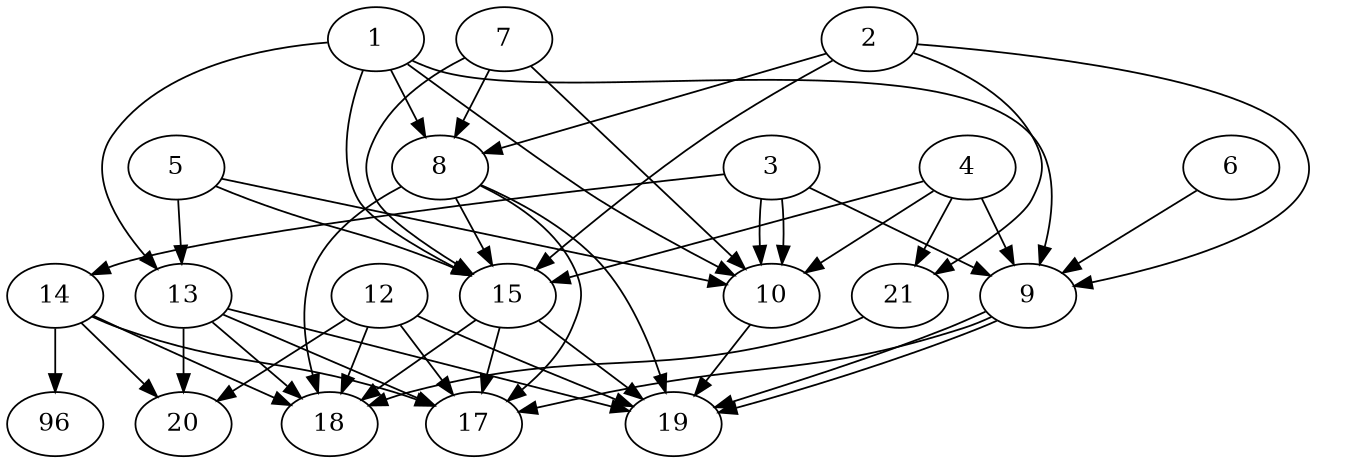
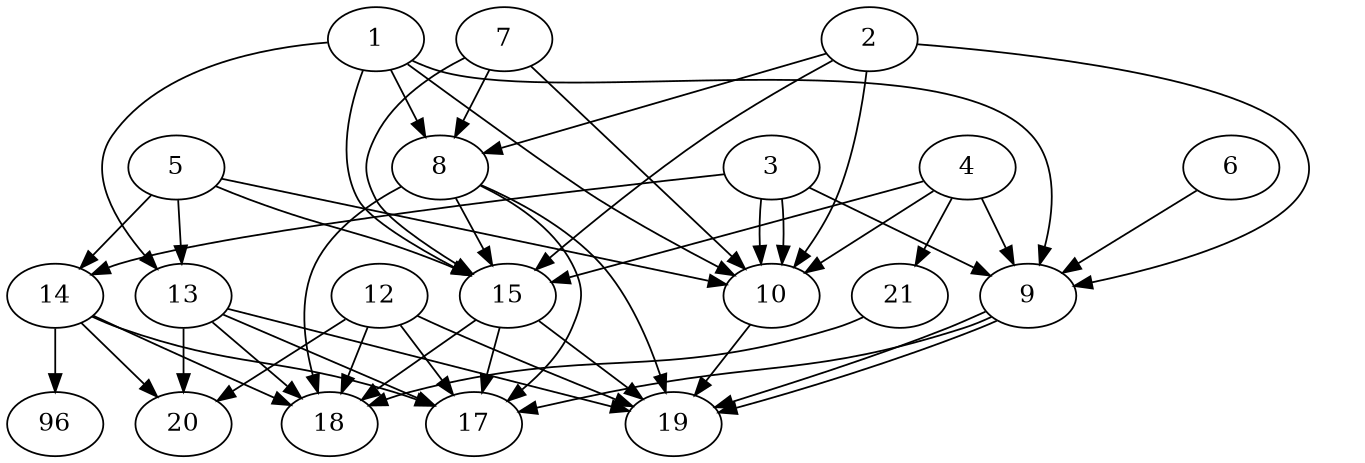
(1038, 185) -> (848, 166)
none -> (131, 216)
